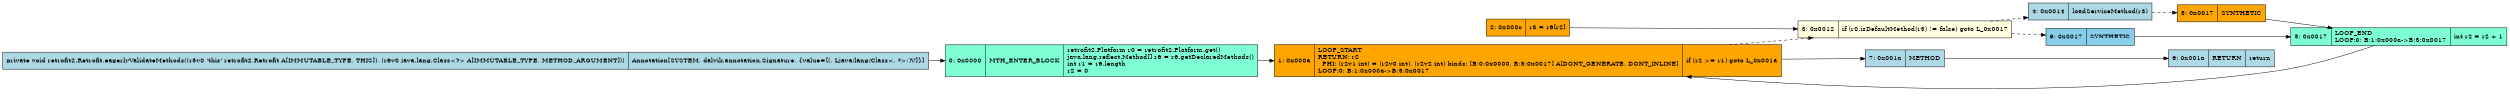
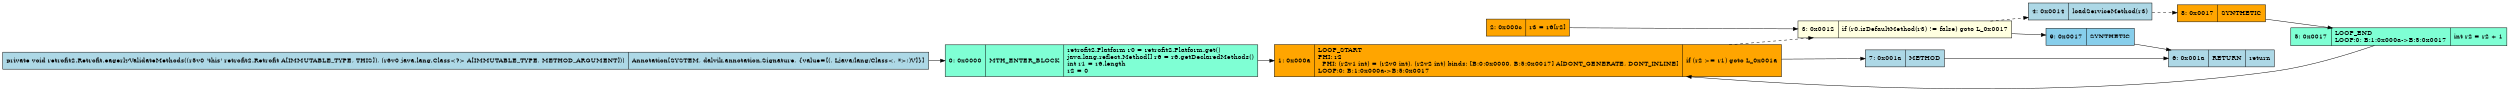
(2027, 34) -> (2027, 34)
(2210, 37) -> (2150, 47)
(1340, 57) -> (1331, 57)
